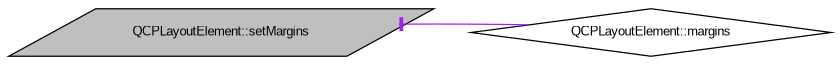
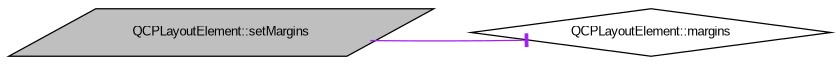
(467, 24) -> (446, 41)
